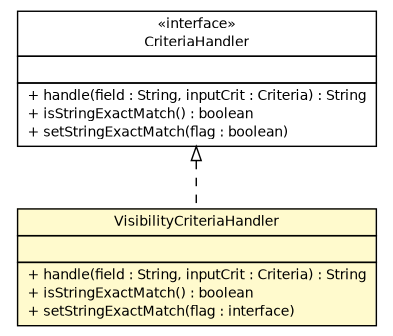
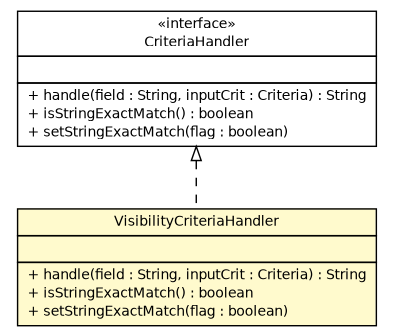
(161, 312) -> (158, 312)
